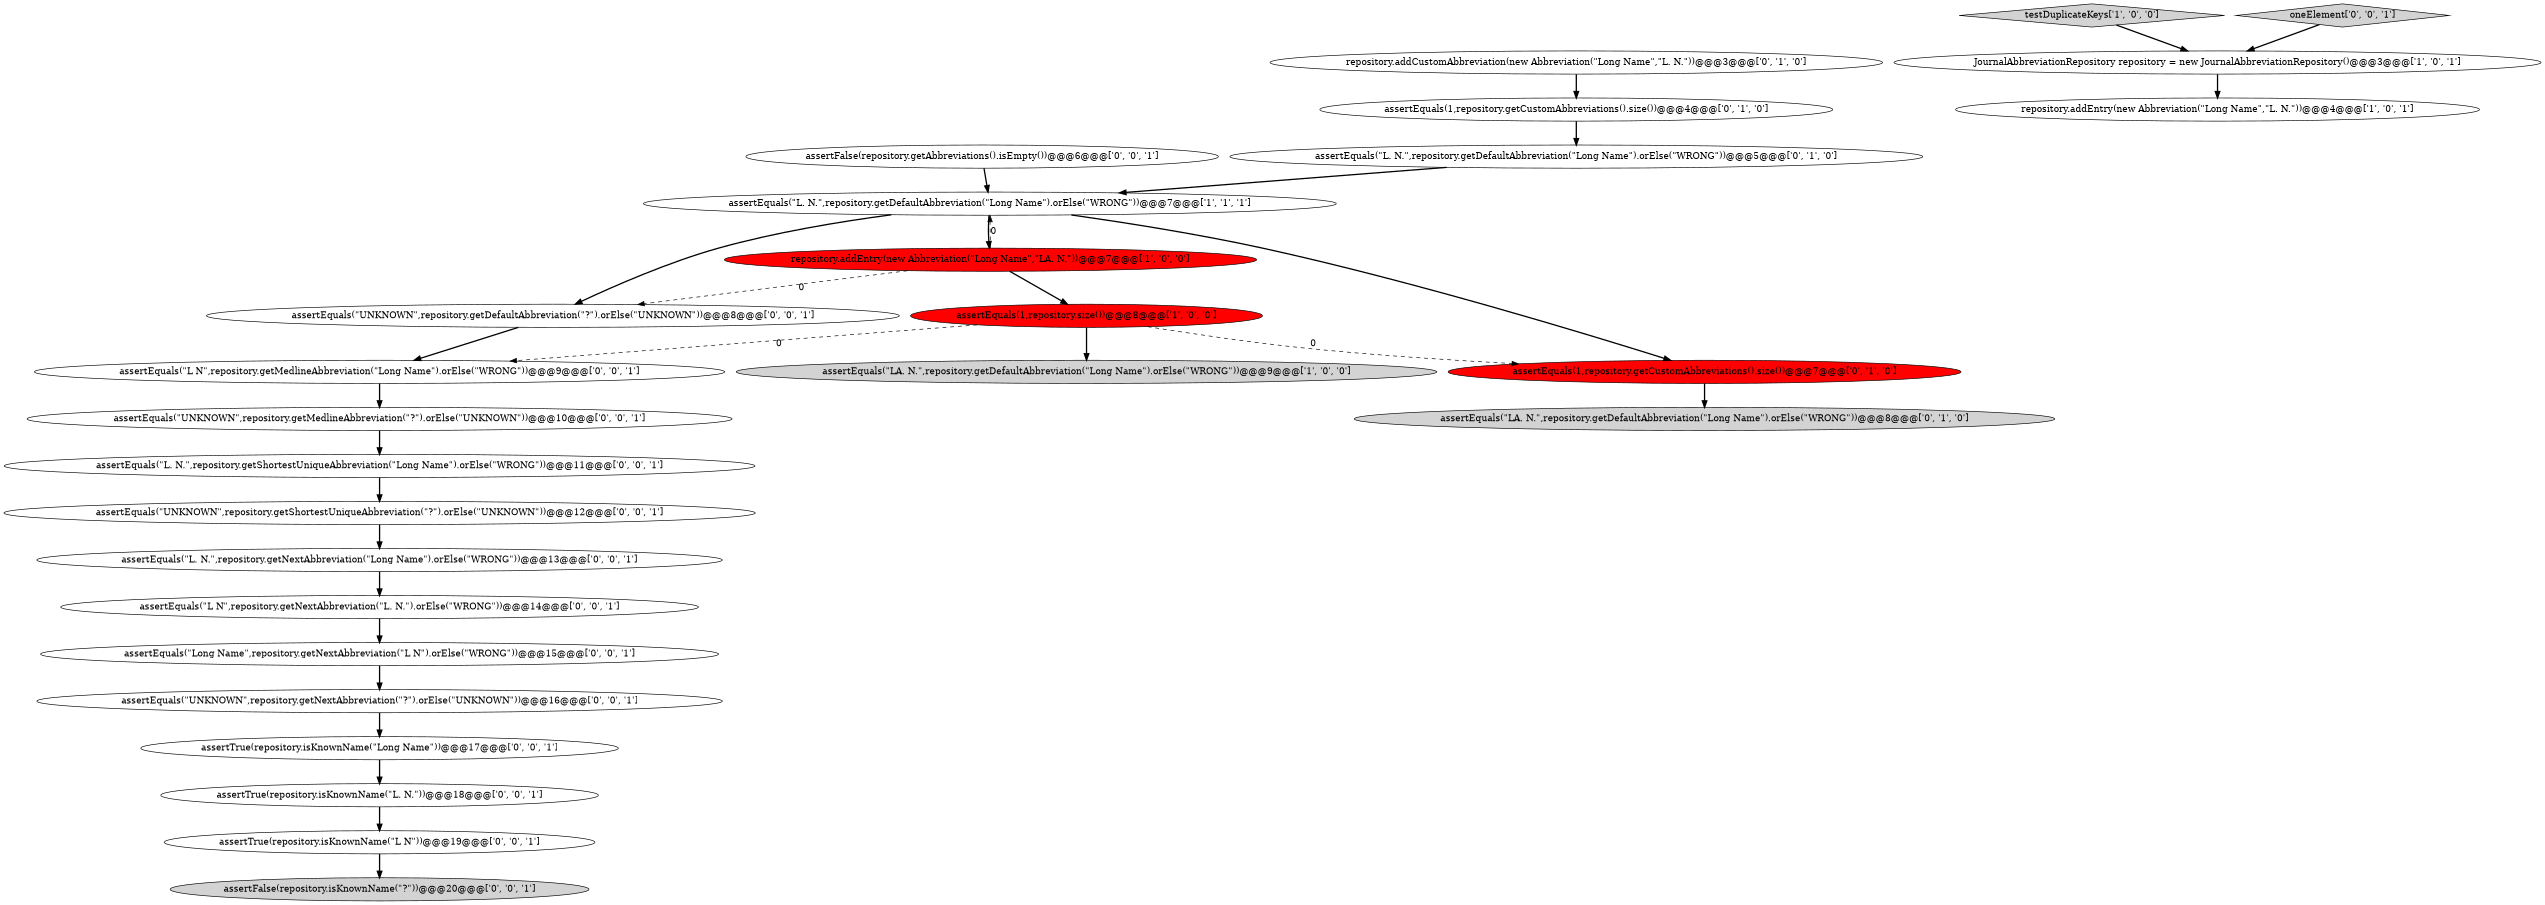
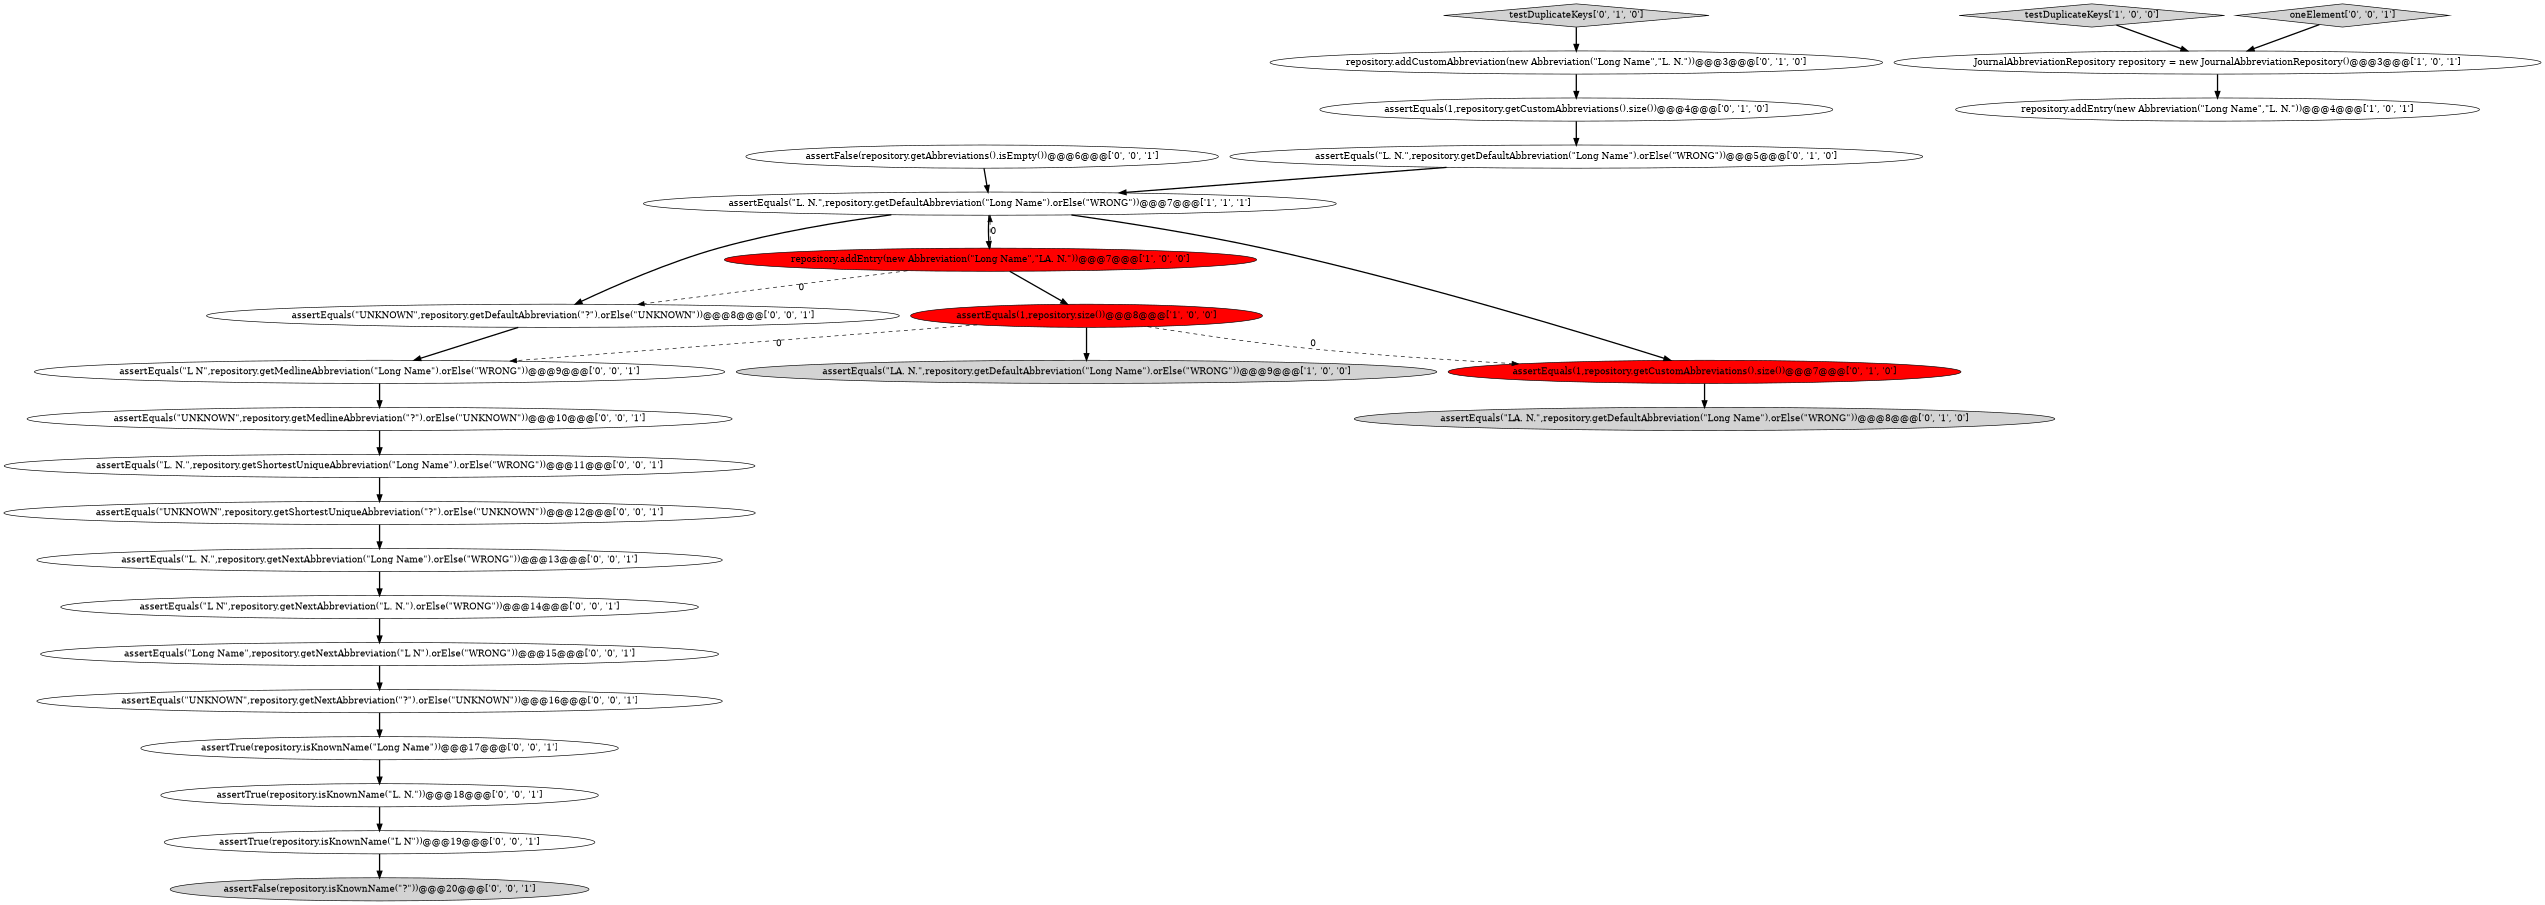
none -> (1576, 15)
